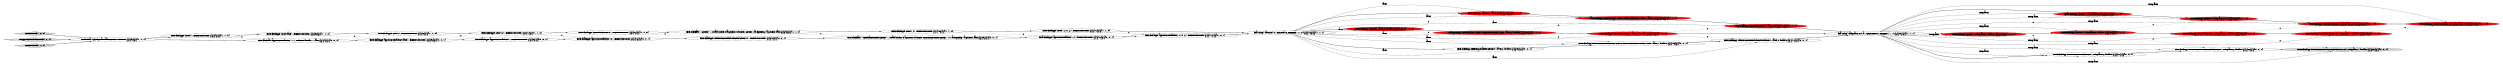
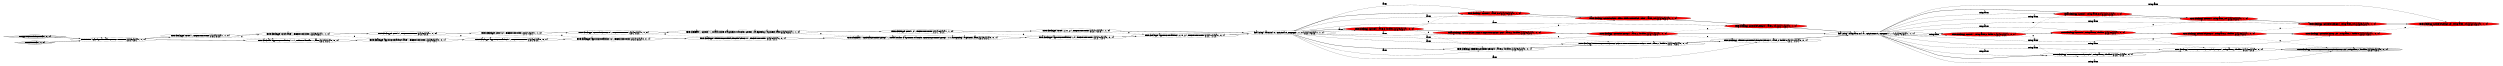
(35, 34) -> none
